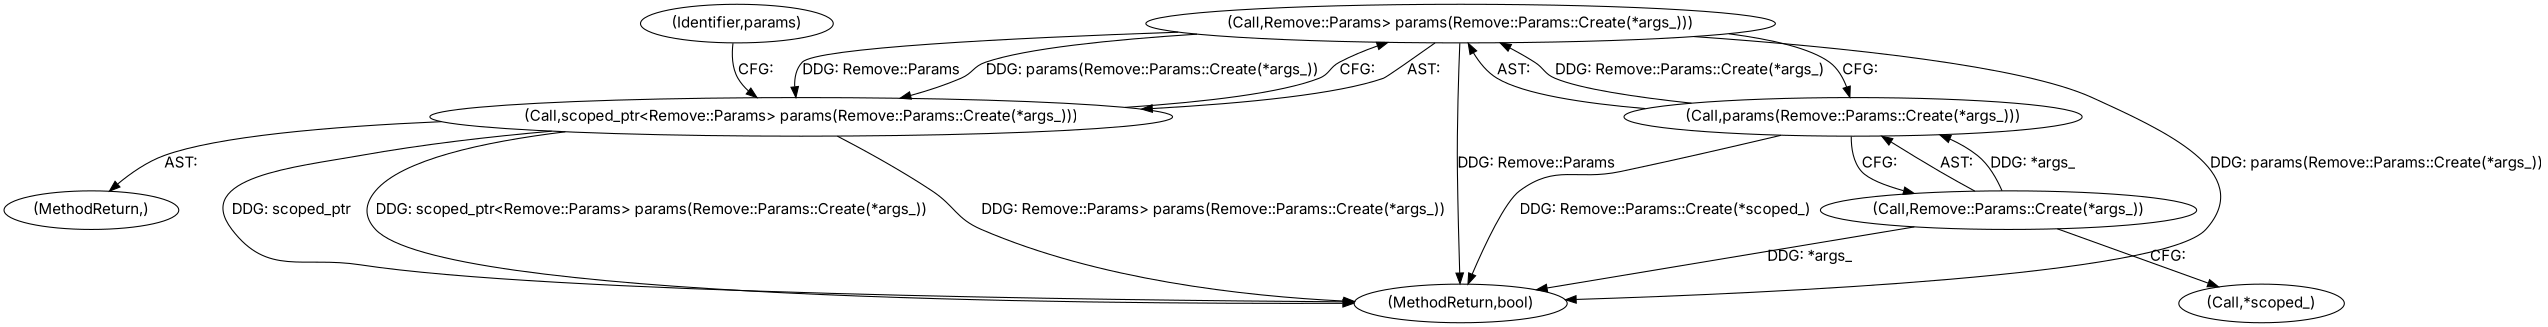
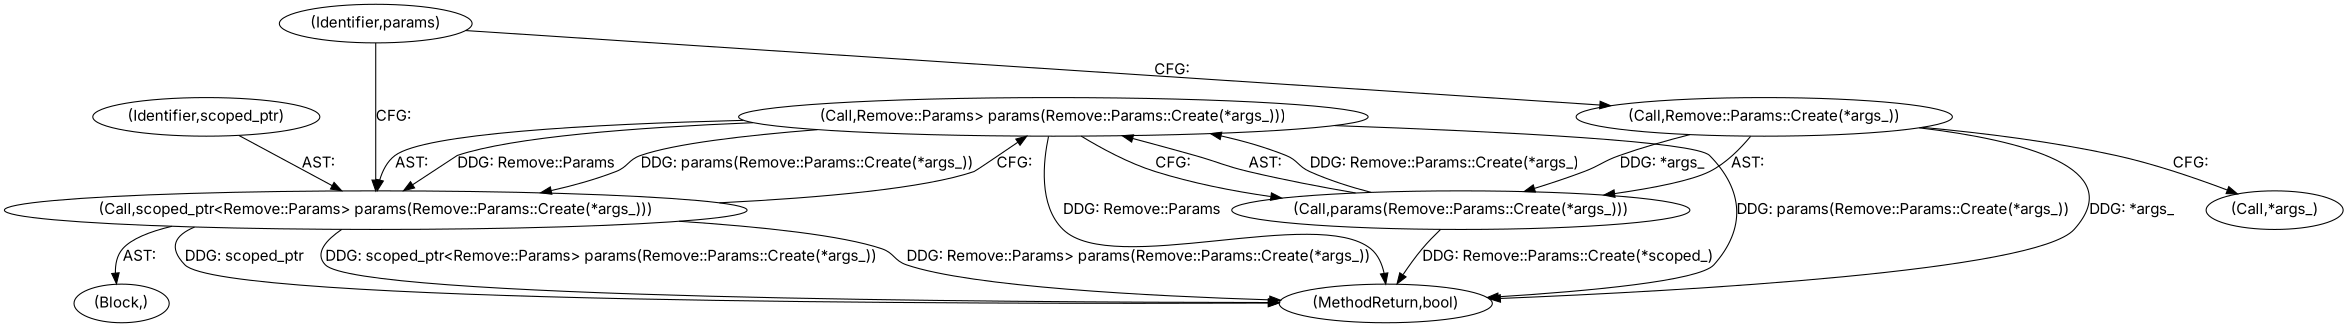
none -> (206, 117)
(1865, 175) -> (1033, 68)
(91, 210) -> (122, 303)
(2262, 303) -> (2275, 210)
